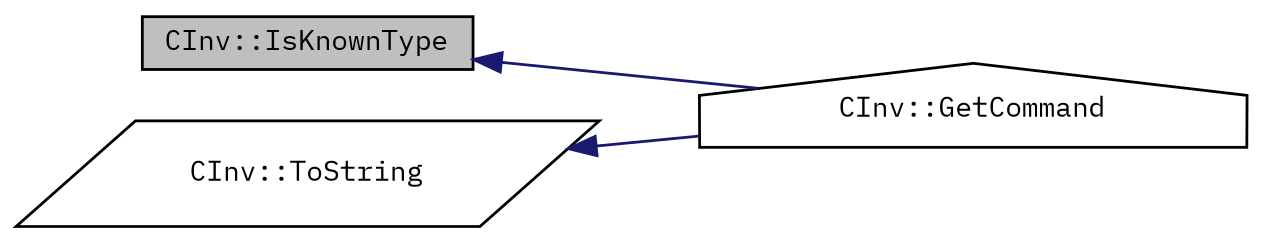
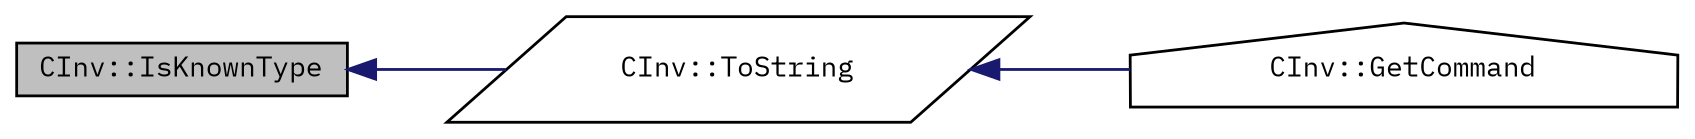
(630, 75) -> (441, 69)
